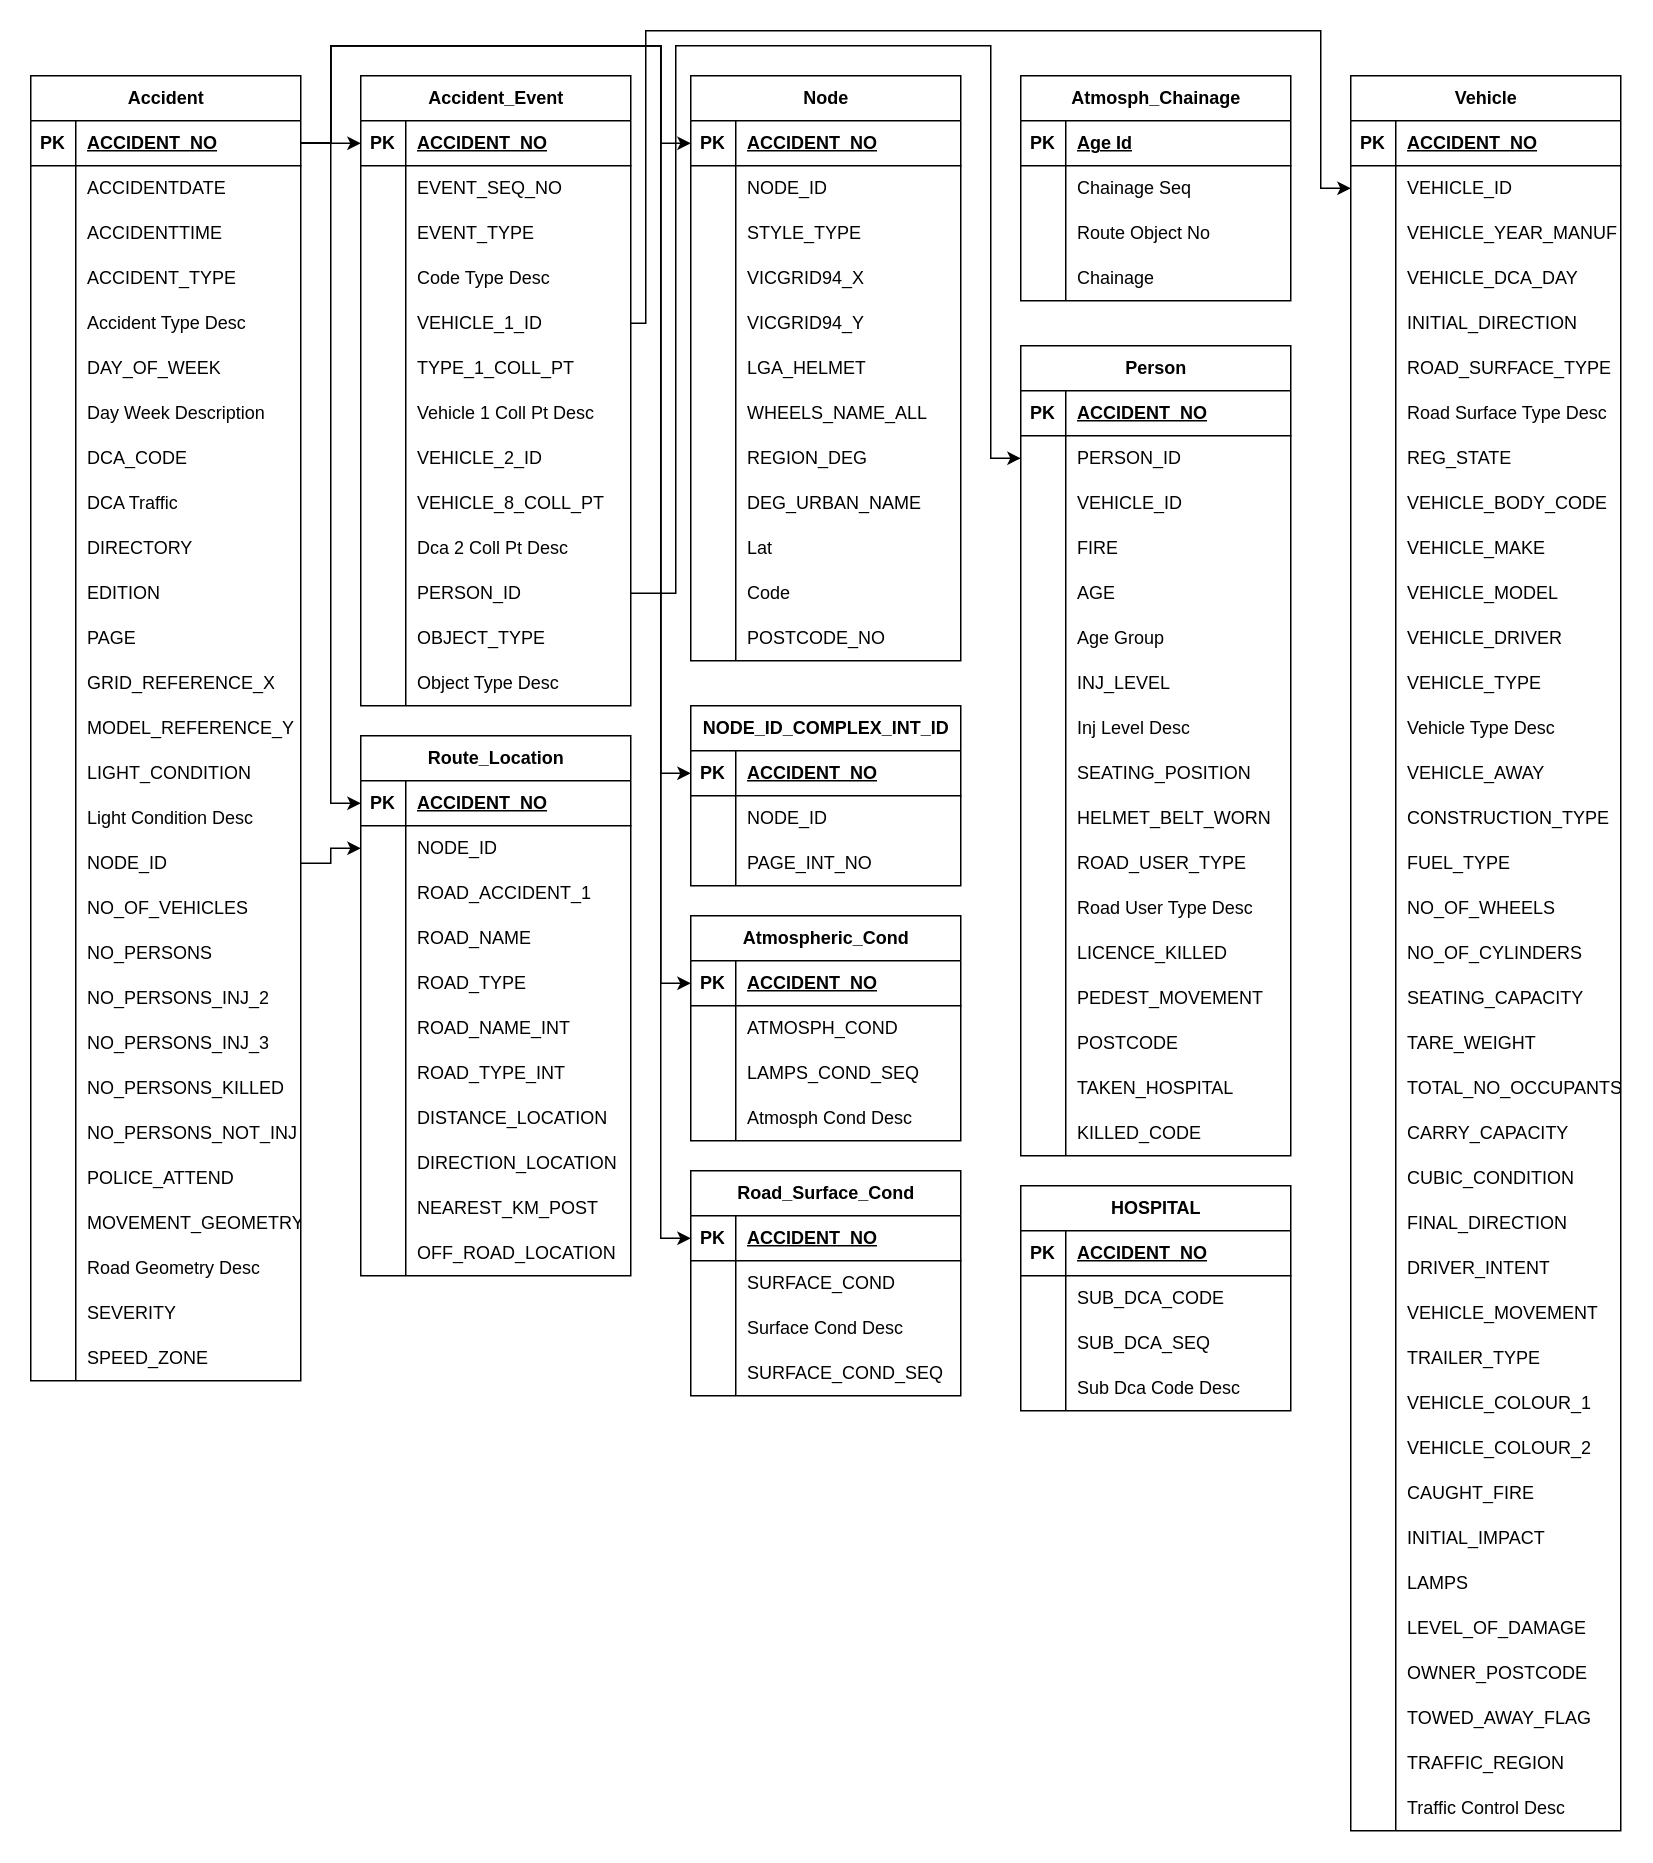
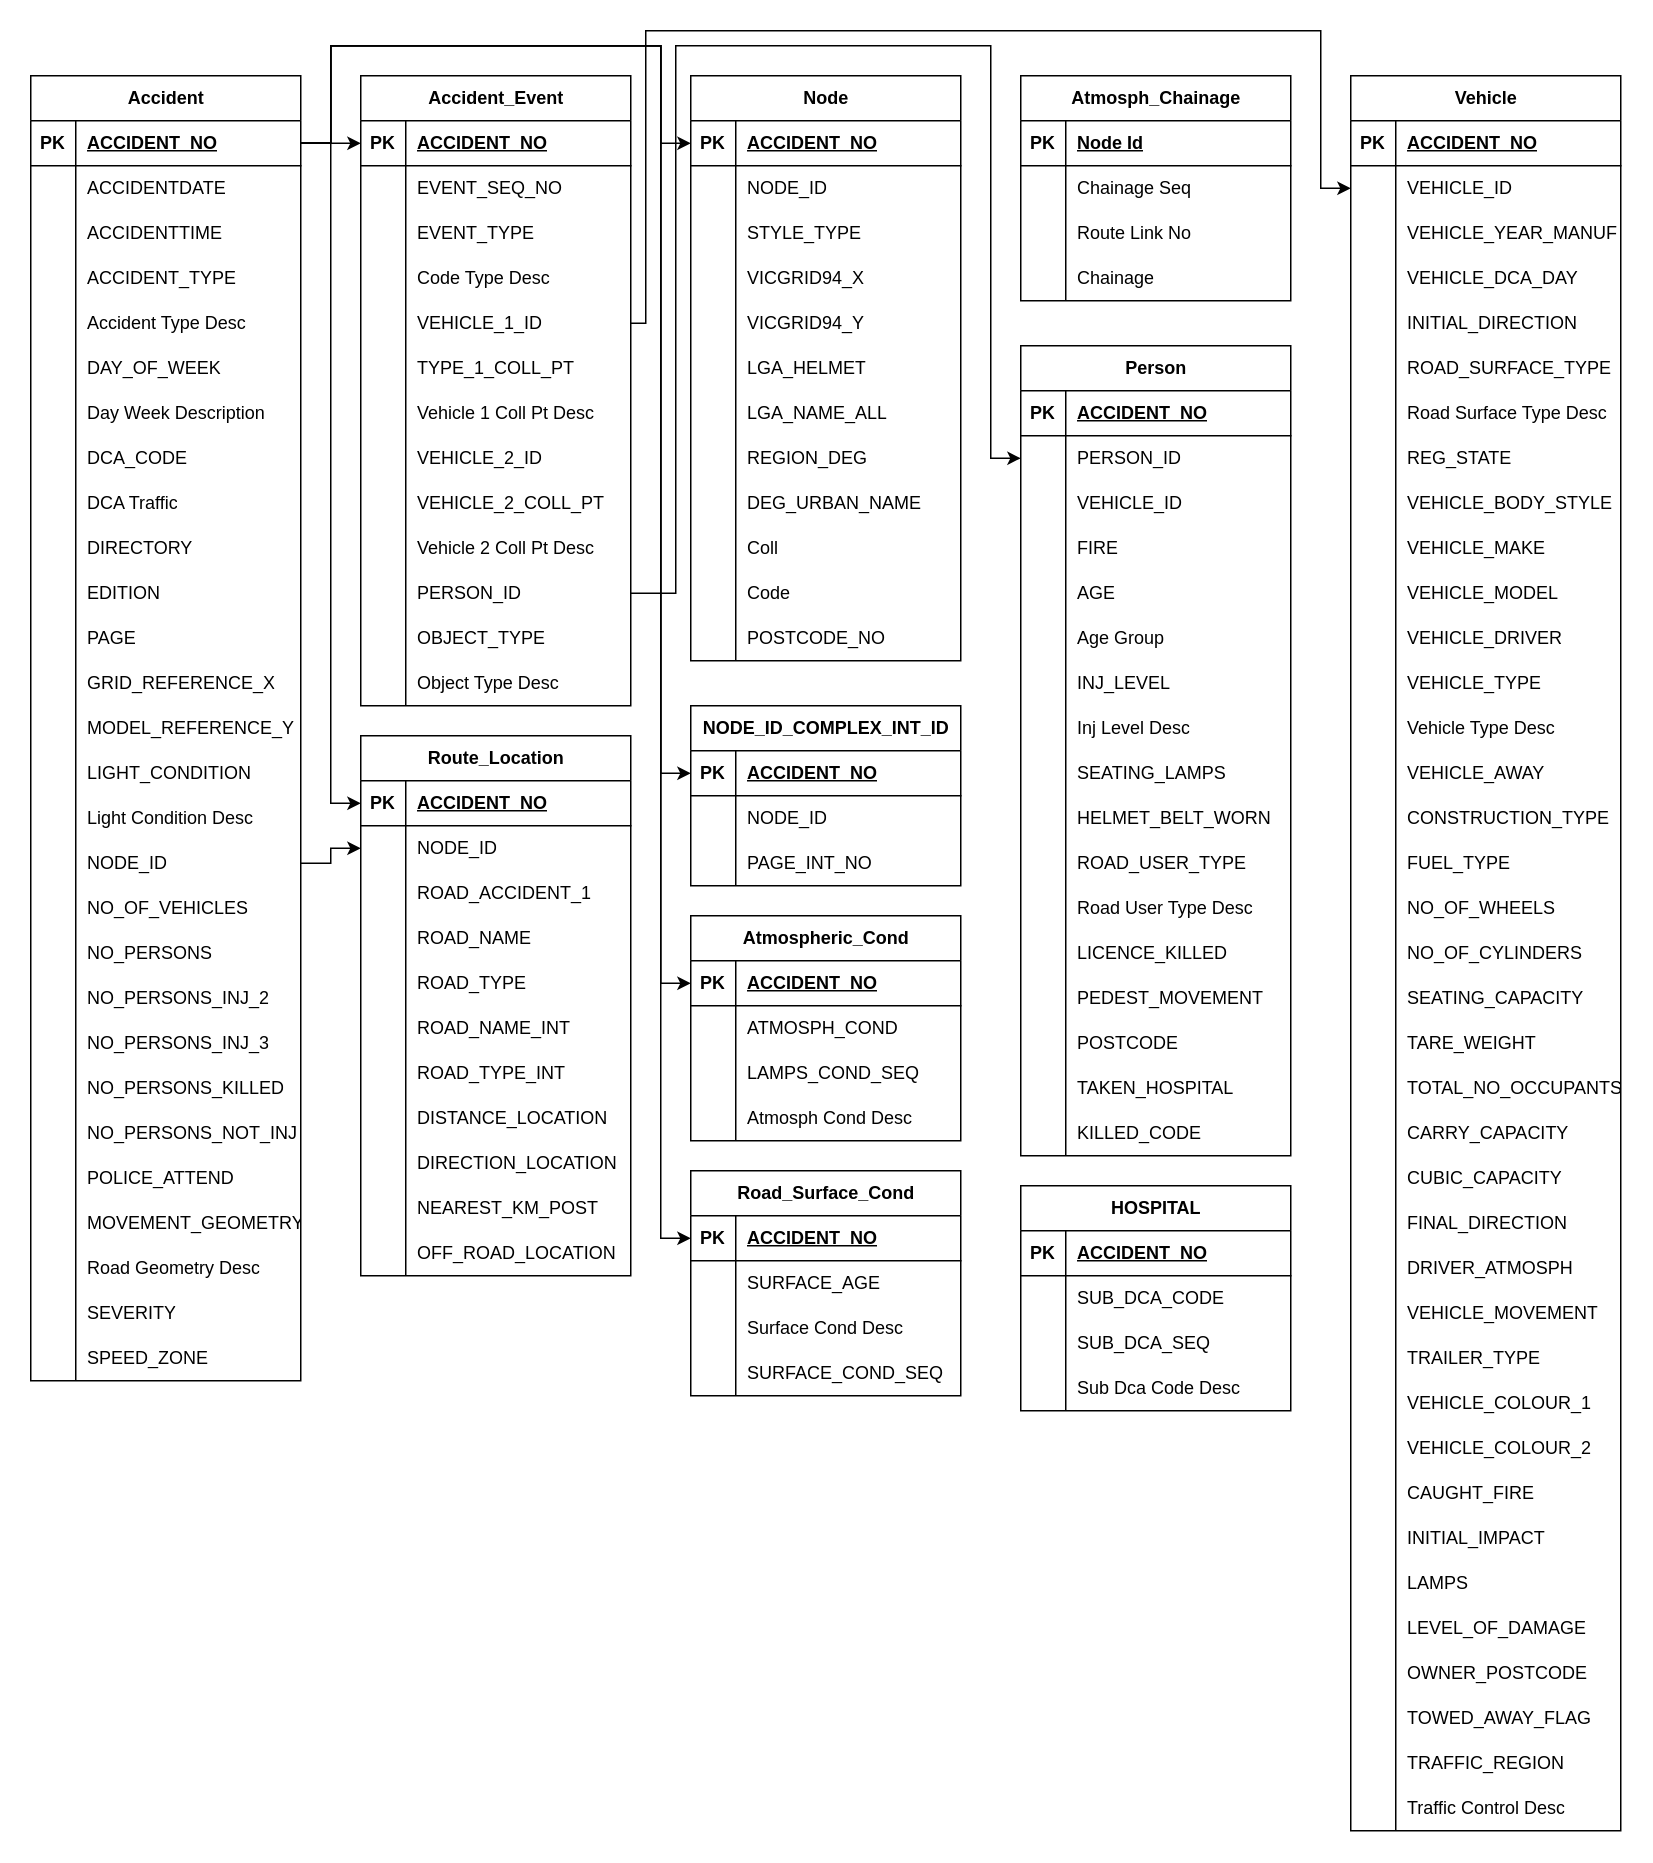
(1106, 143) -> (1111, 143)
(1149, 233) -> (1136, 233)
(823, 413) -> (808, 413)
(503, 503) -> (503, 503)
(1493, 503) -> (1498, 503)
(494, 548) -> (510, 548)
(763, 548) -> (763, 548)
(1158, 773) -> (1143, 773)
(1483, 1178) -> (1478, 1178)
(1473, 1268) -> (1478, 1268)
(808, 1283) -> (803, 1283)
